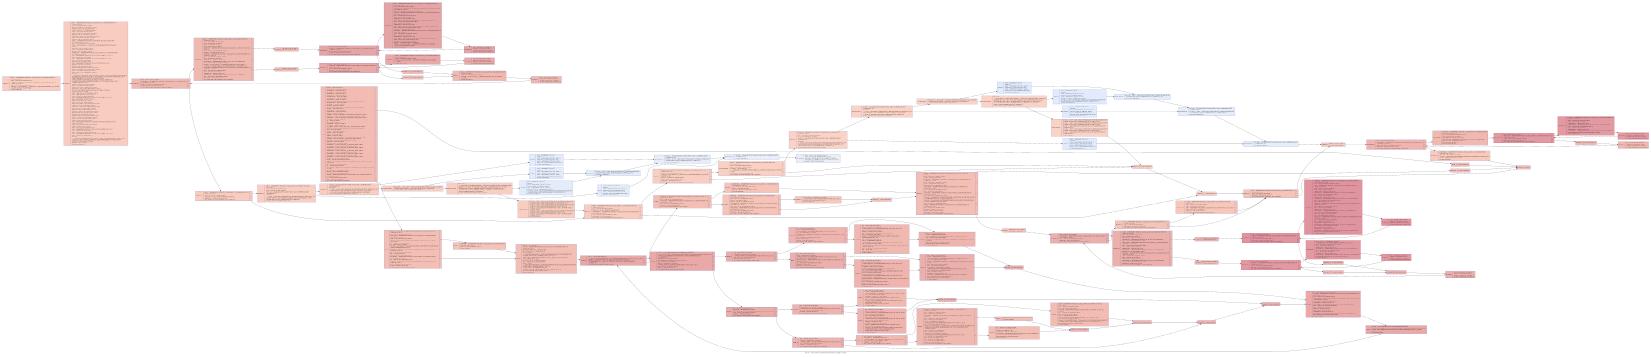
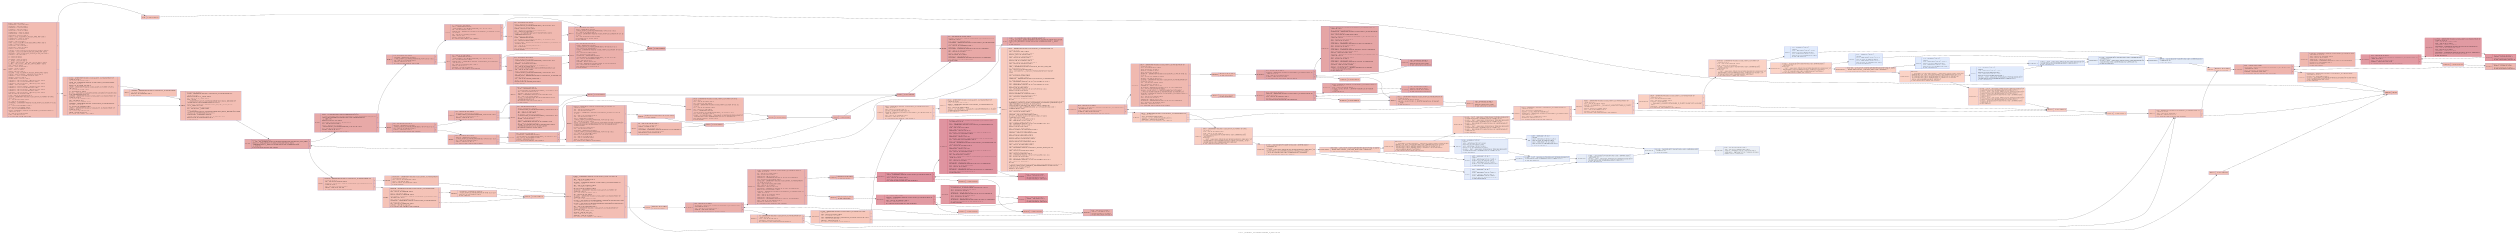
none -> (906, 112)
